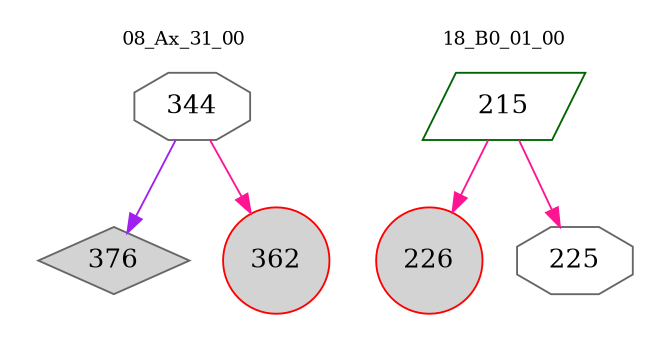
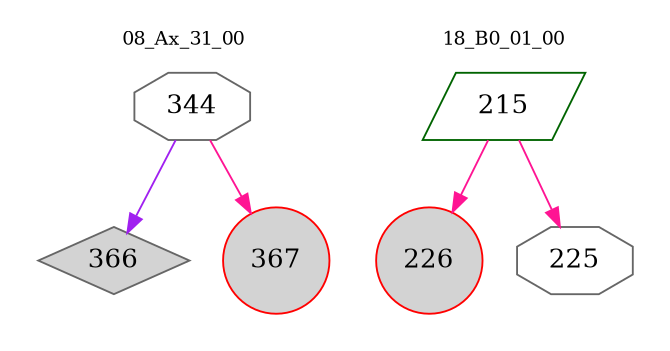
(114, 261) -> (114, 261)
(276, 261) -> (276, 261)
